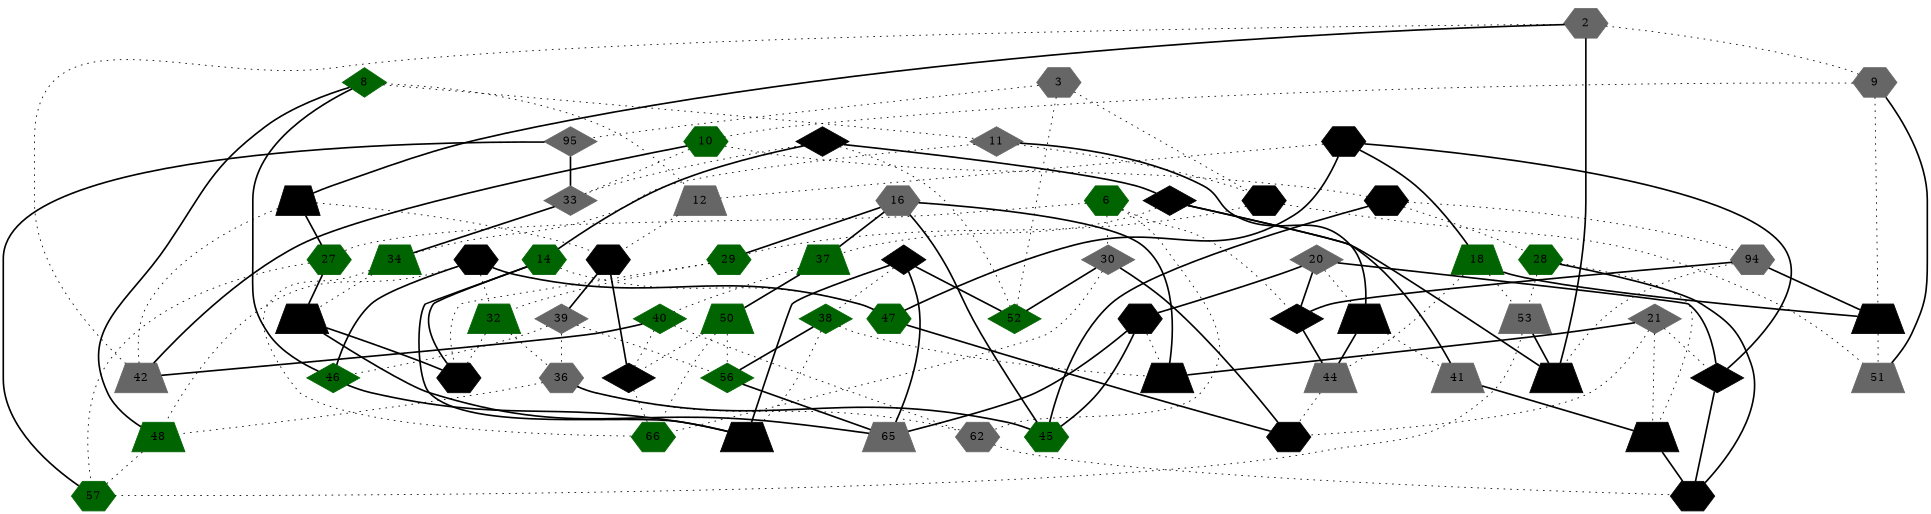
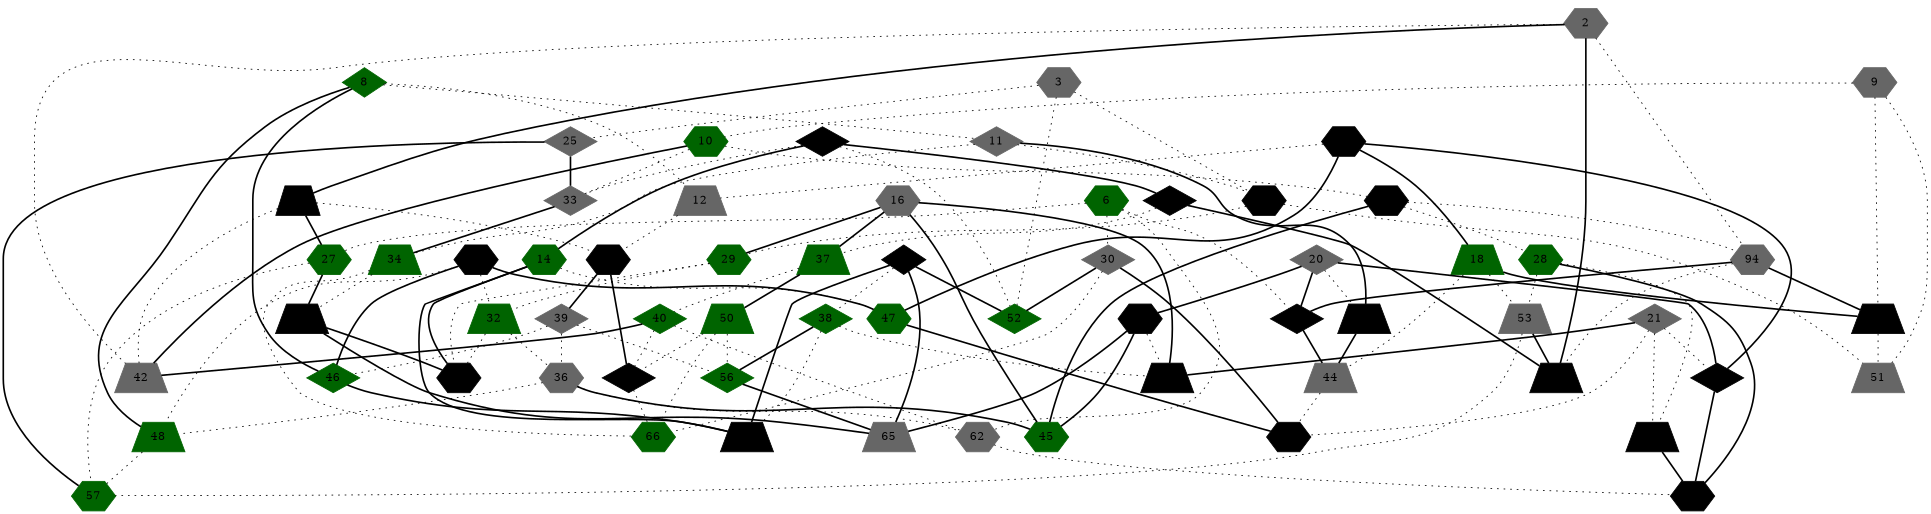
(1734, 44) -> (1669, 141)
(570, 142) -> (570, 142)
(1927, 230) -> (1927, 230)
(1458, 378) -> none
